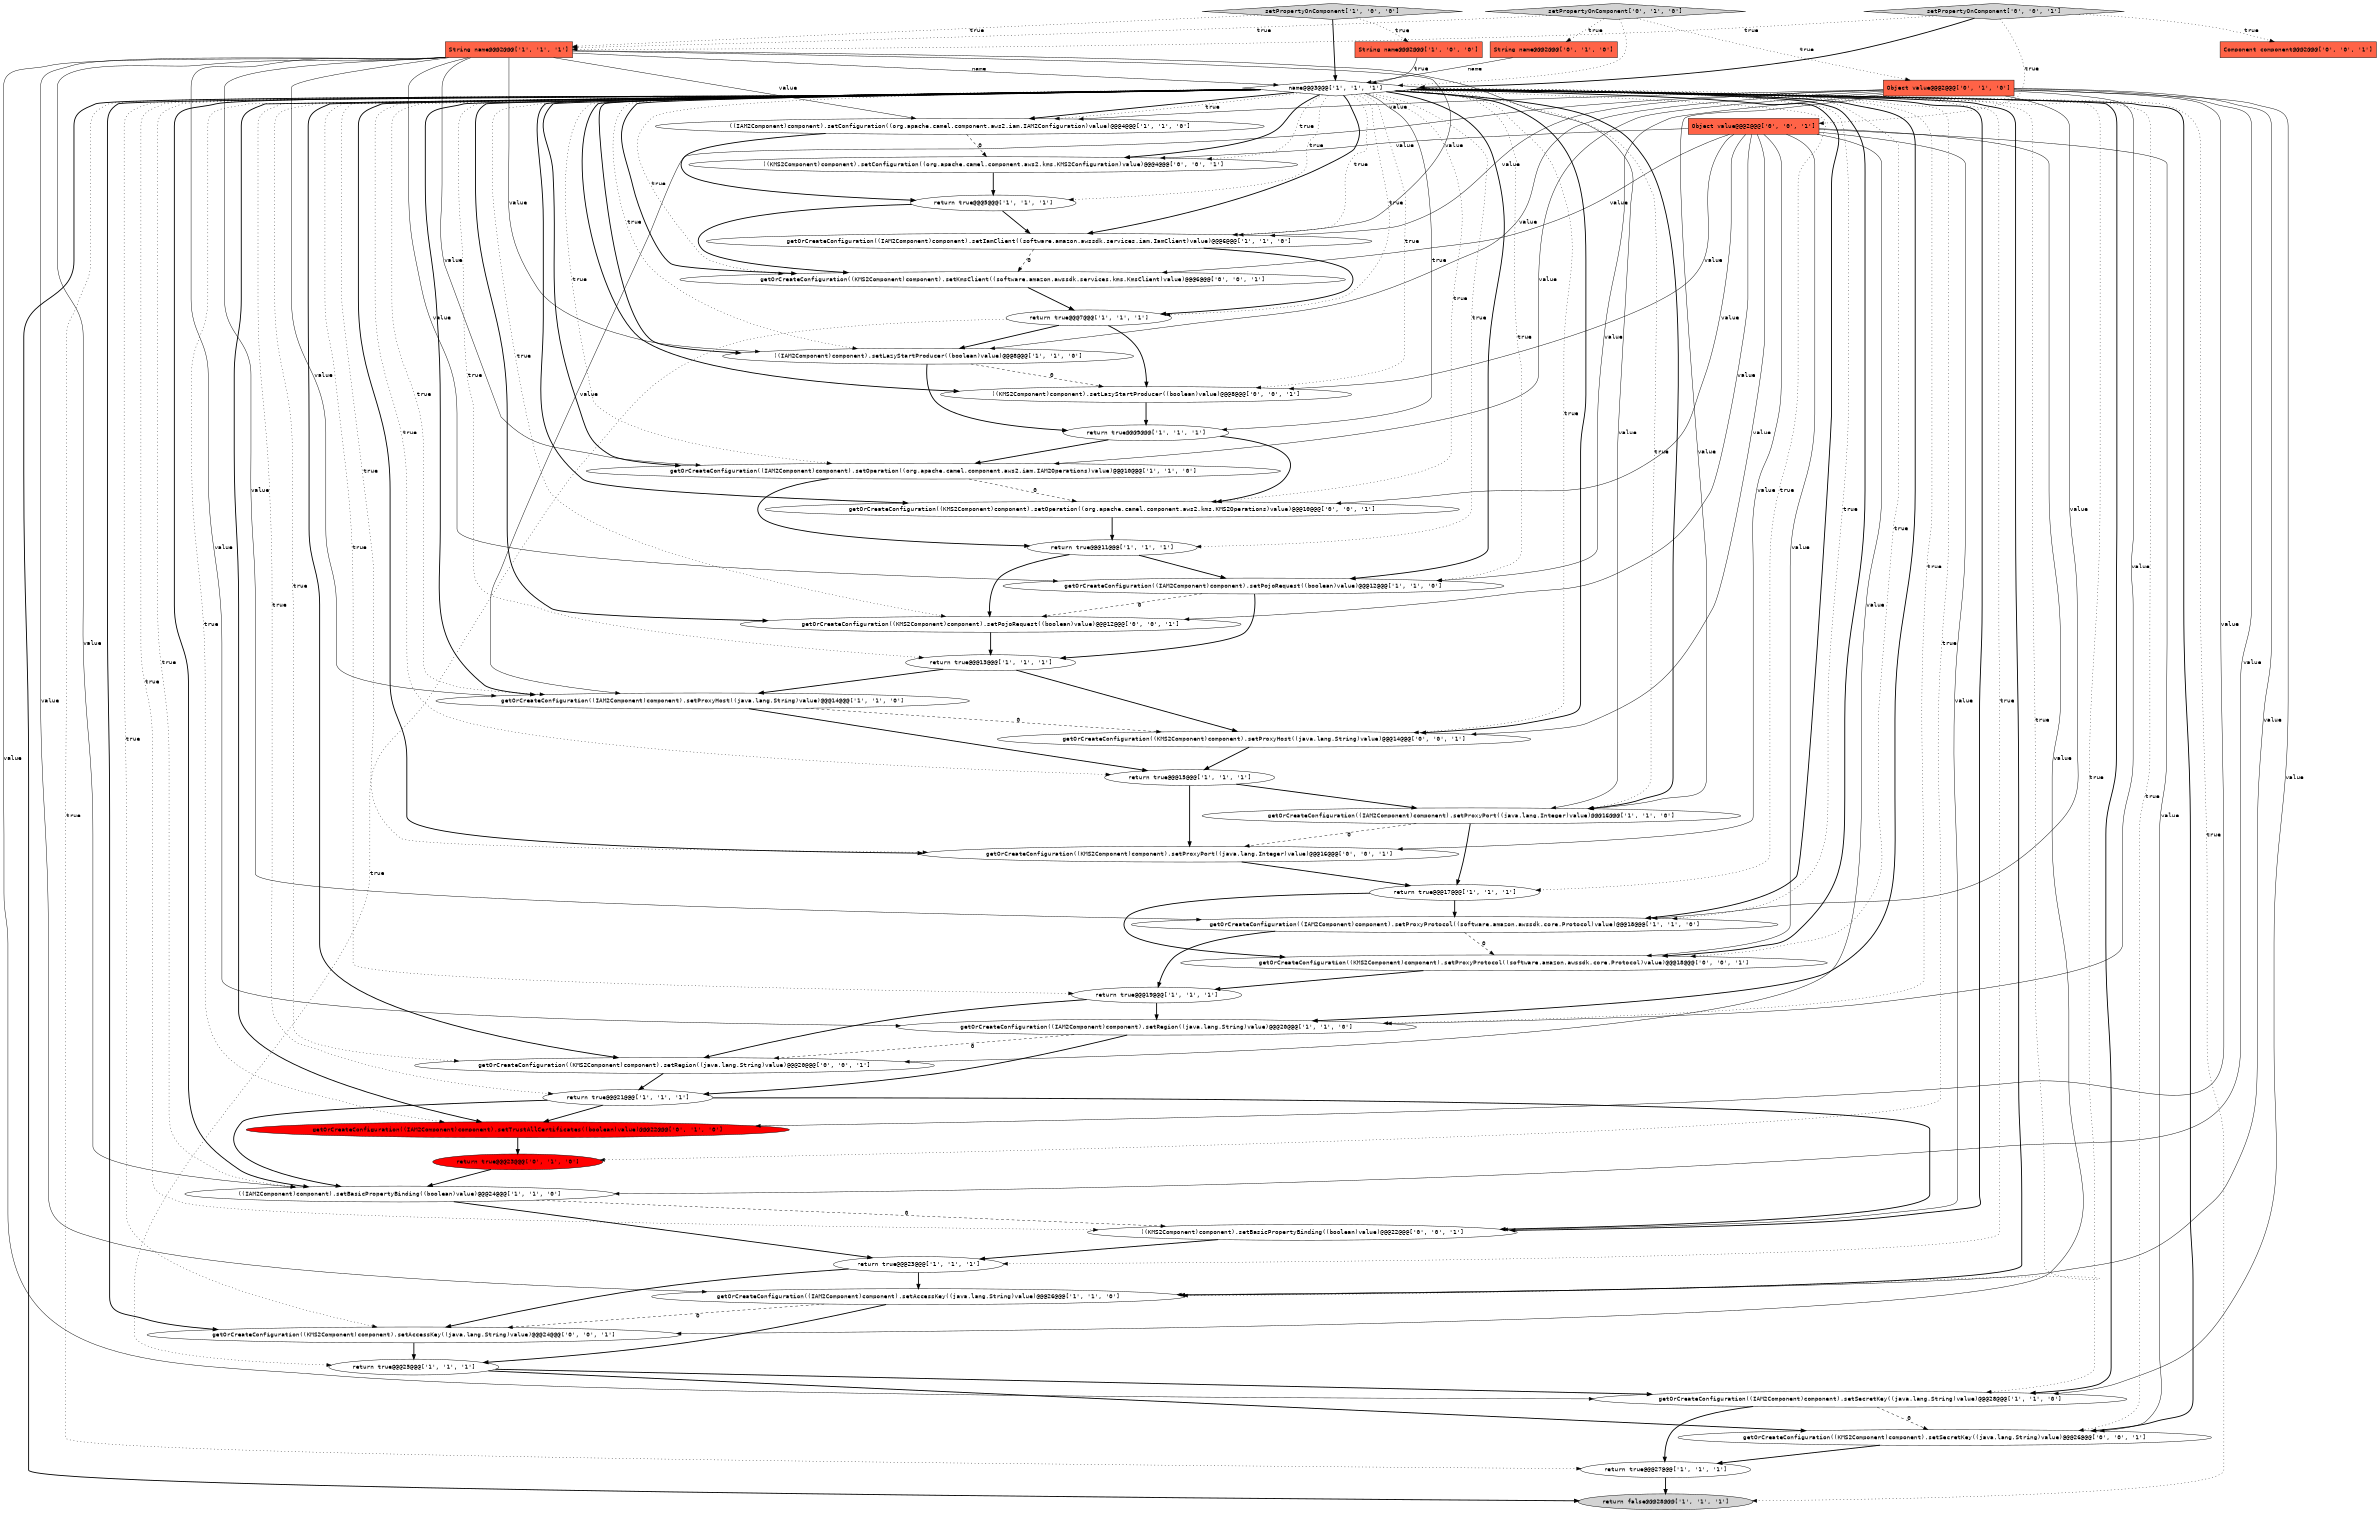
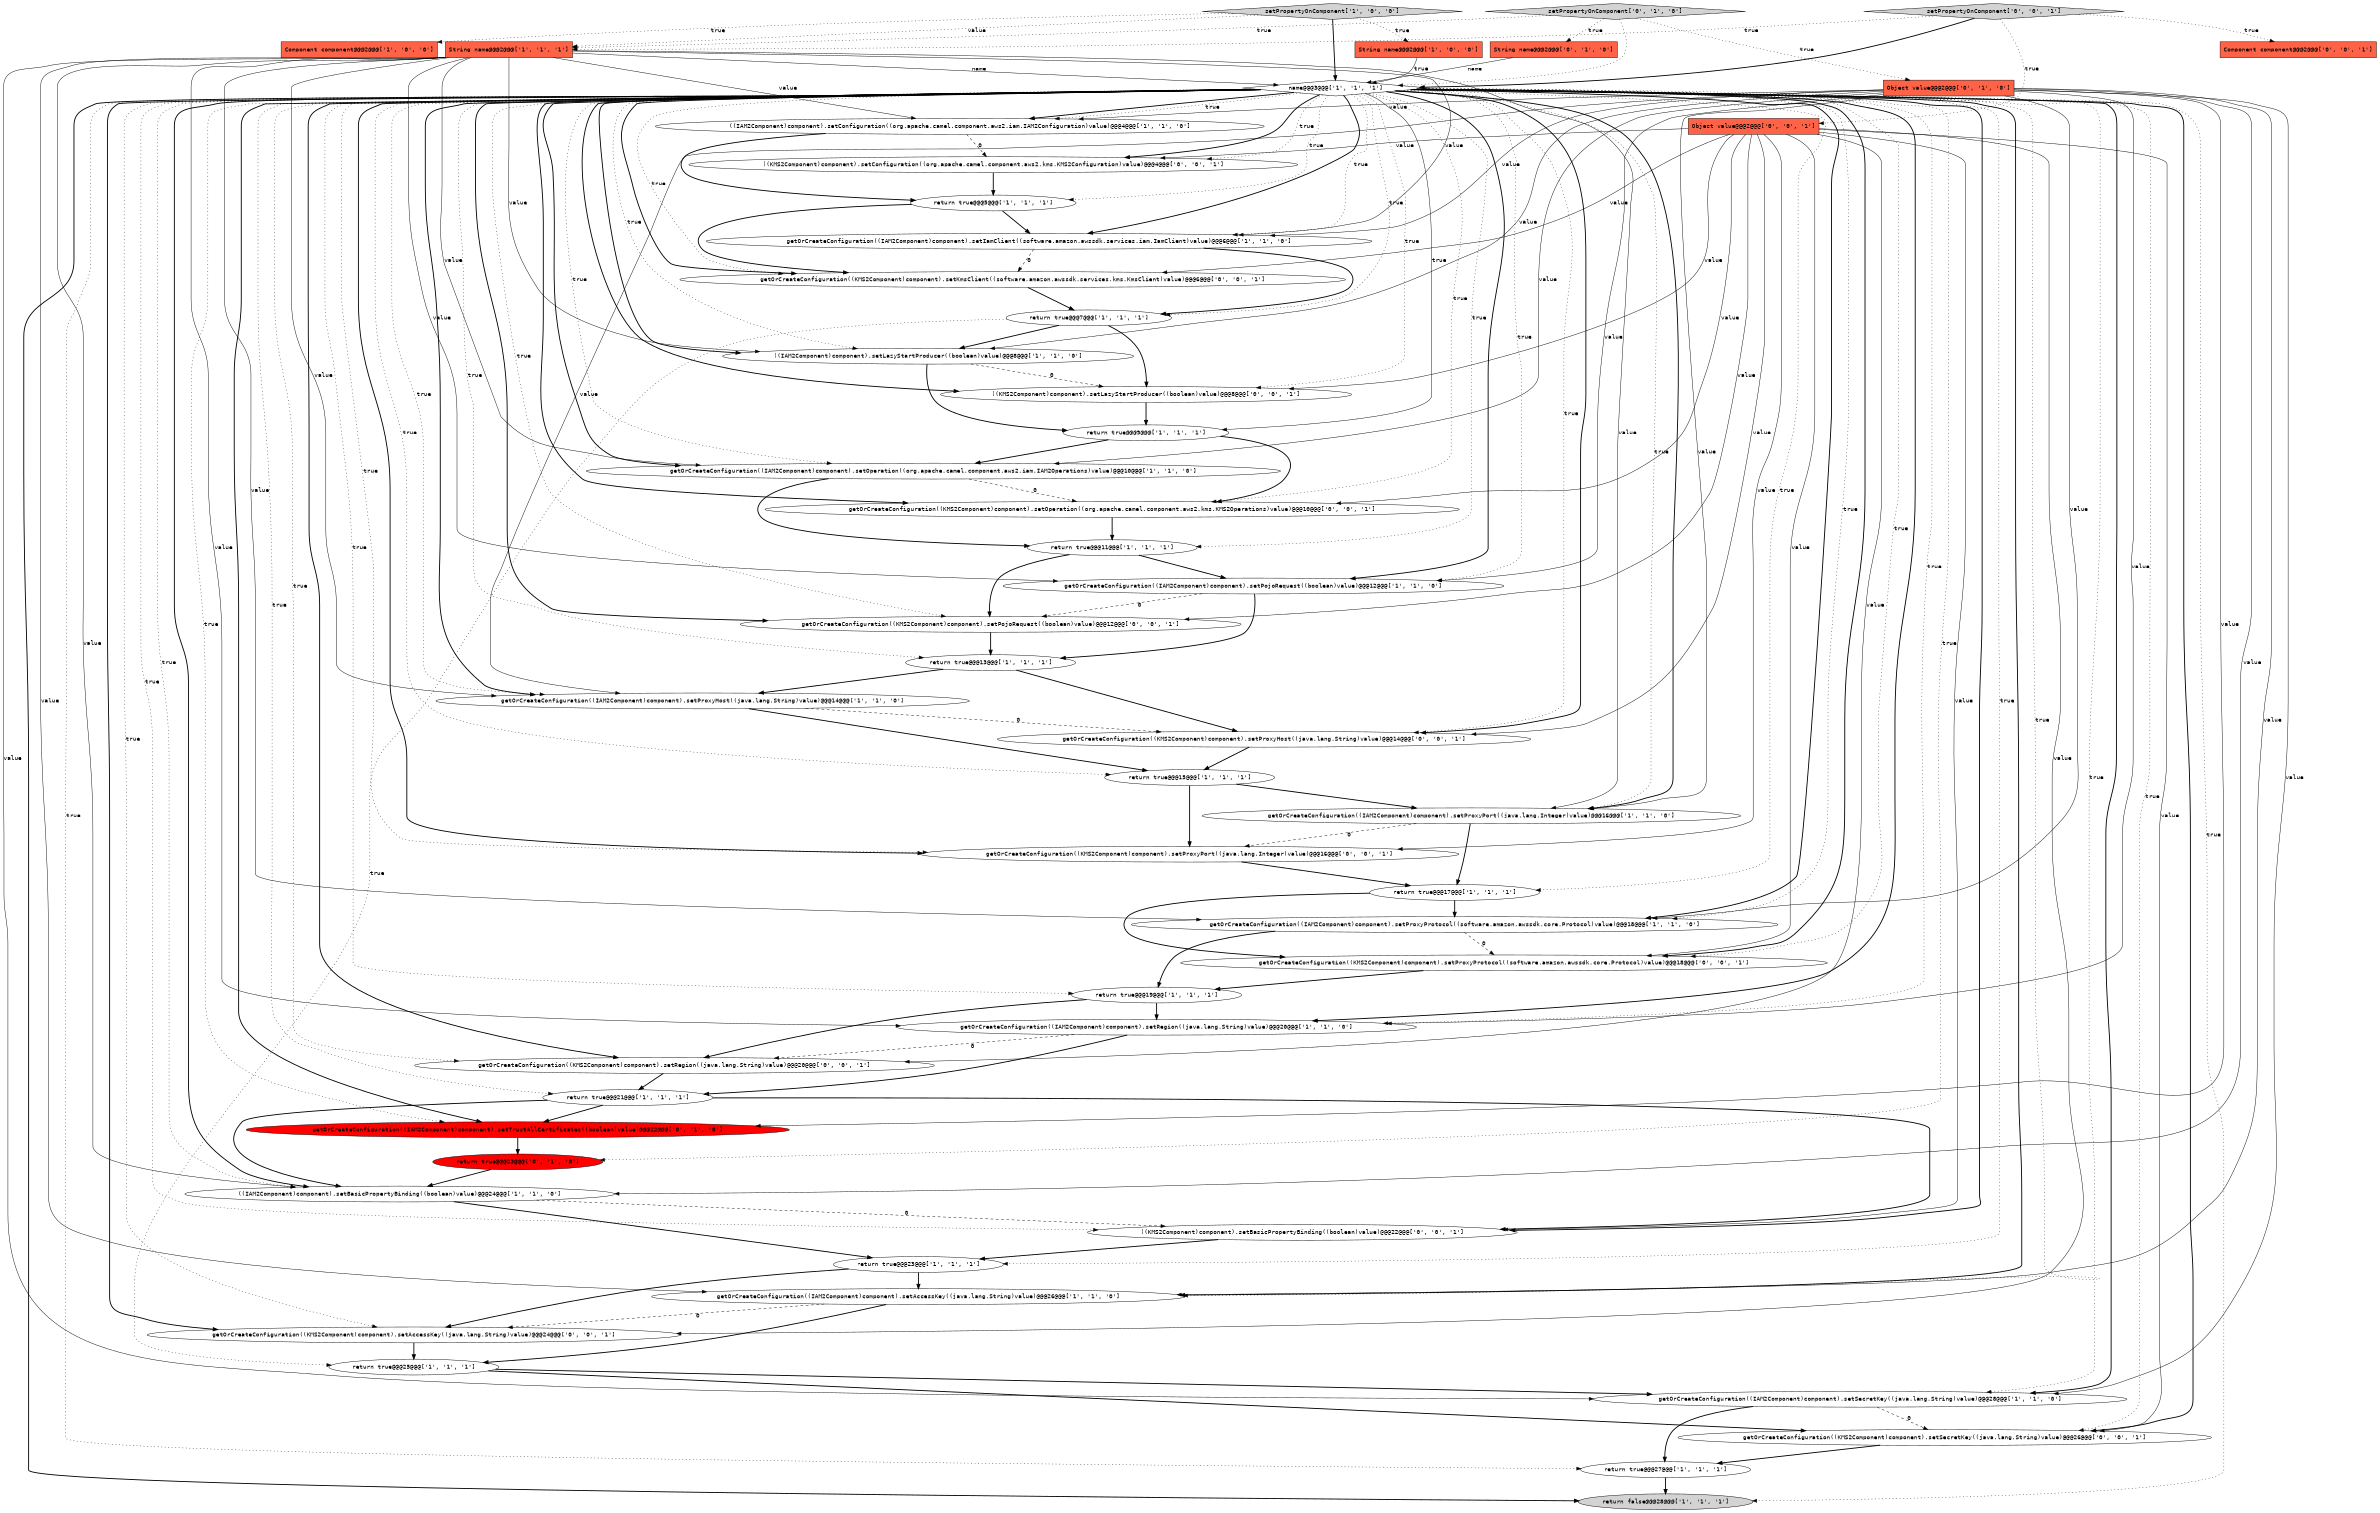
(977, 31) -> (977, 31)
none -> (359, 50)
